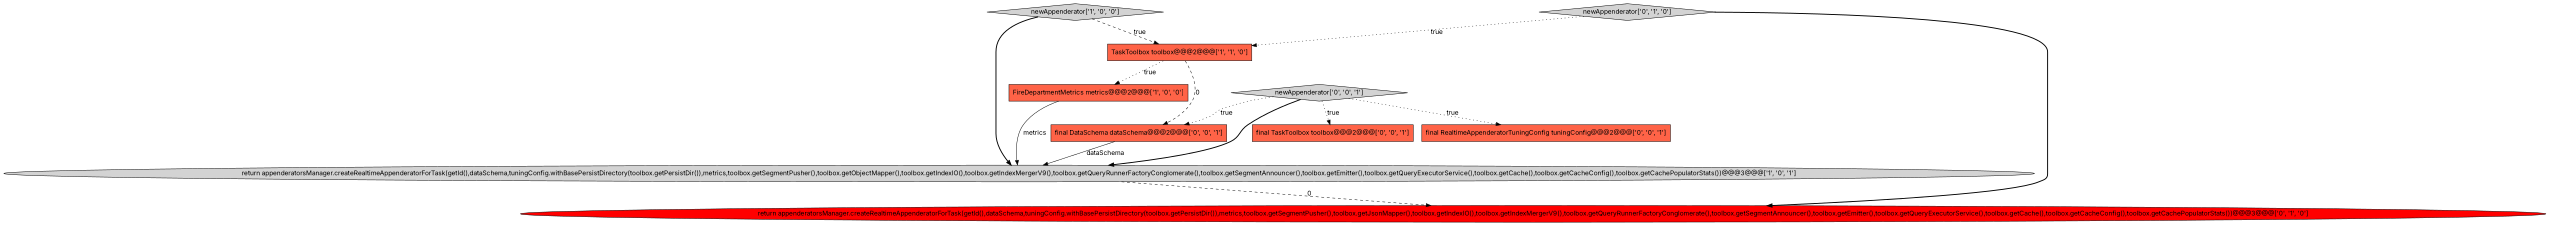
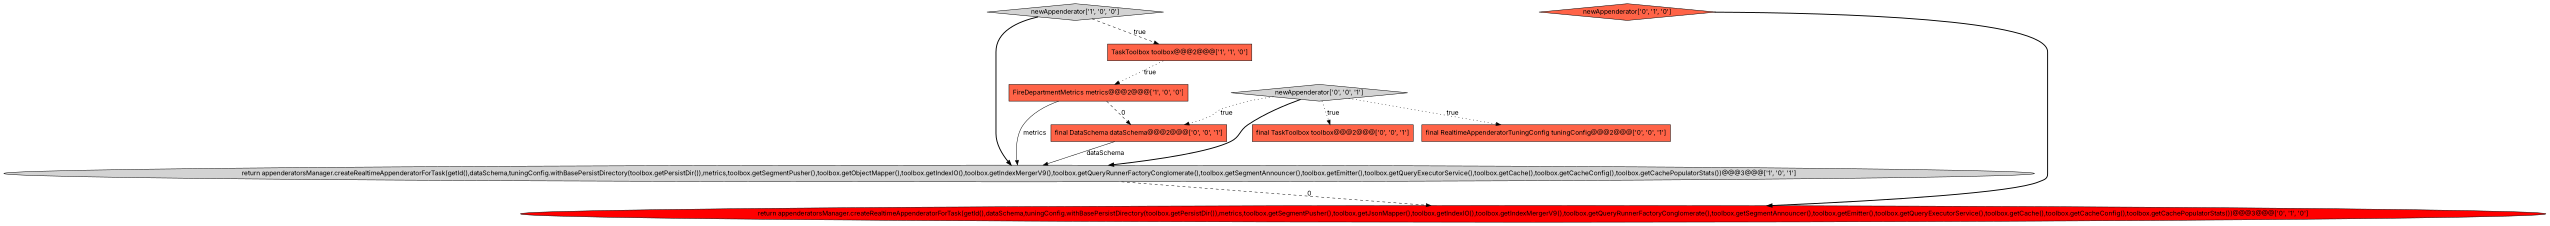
(1627, 12) -> (1627, 12)
(1420, 31) -> none
(1194, 97) -> (1117, 111)
